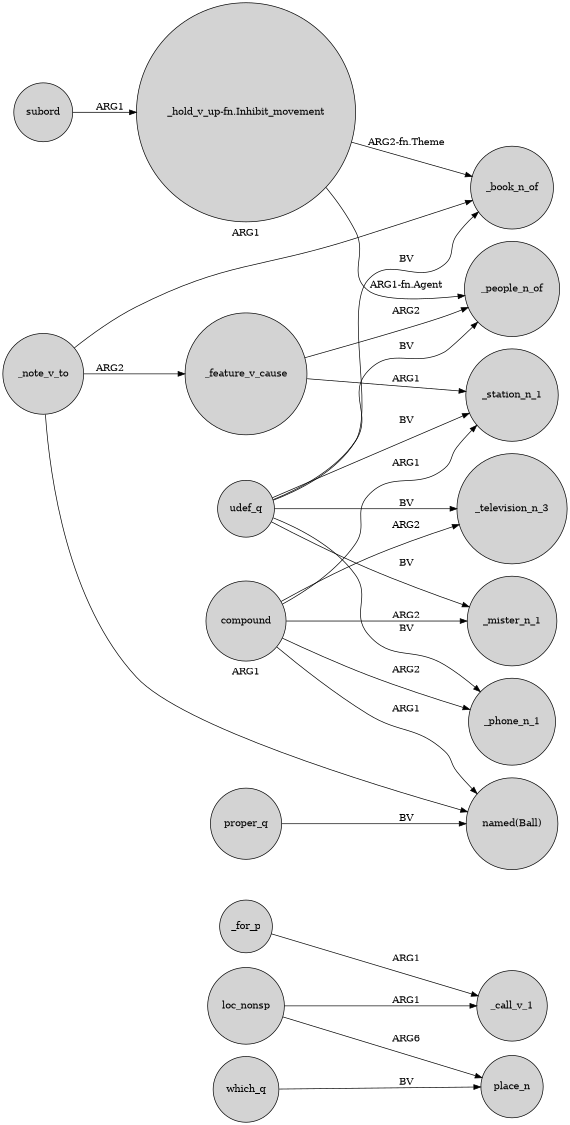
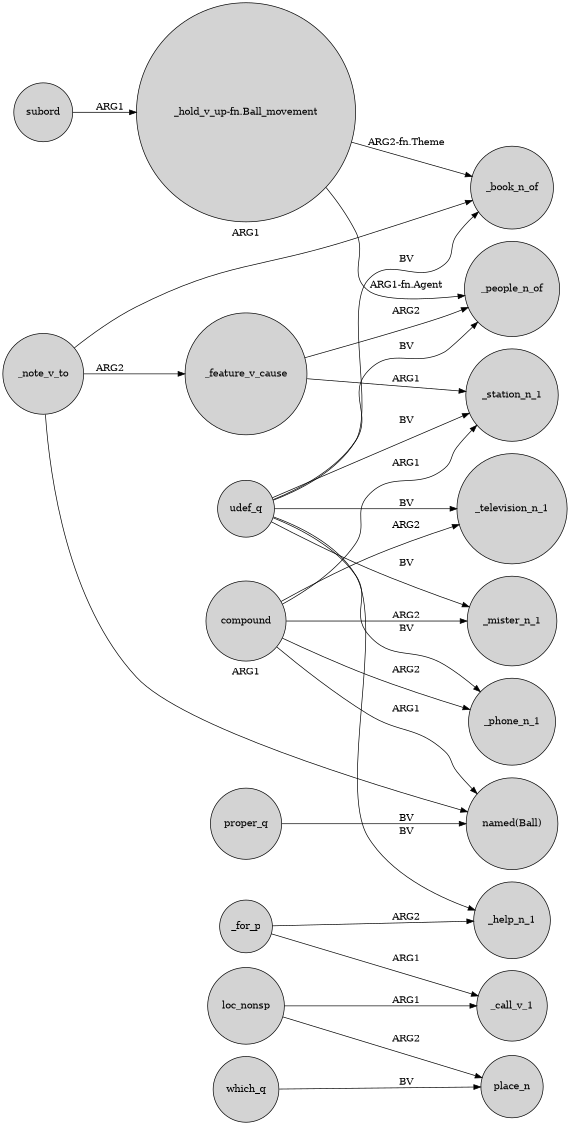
(246, 112) -> (246, 112)
(512, 509) -> (512, 509)
none -> (512, 920)
(406, 1039) -> (406, 1039)
